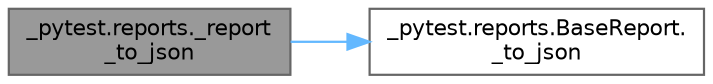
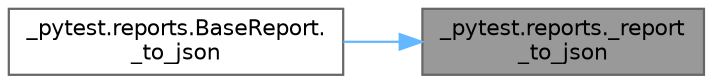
(319, 42) -> (371, 42)
